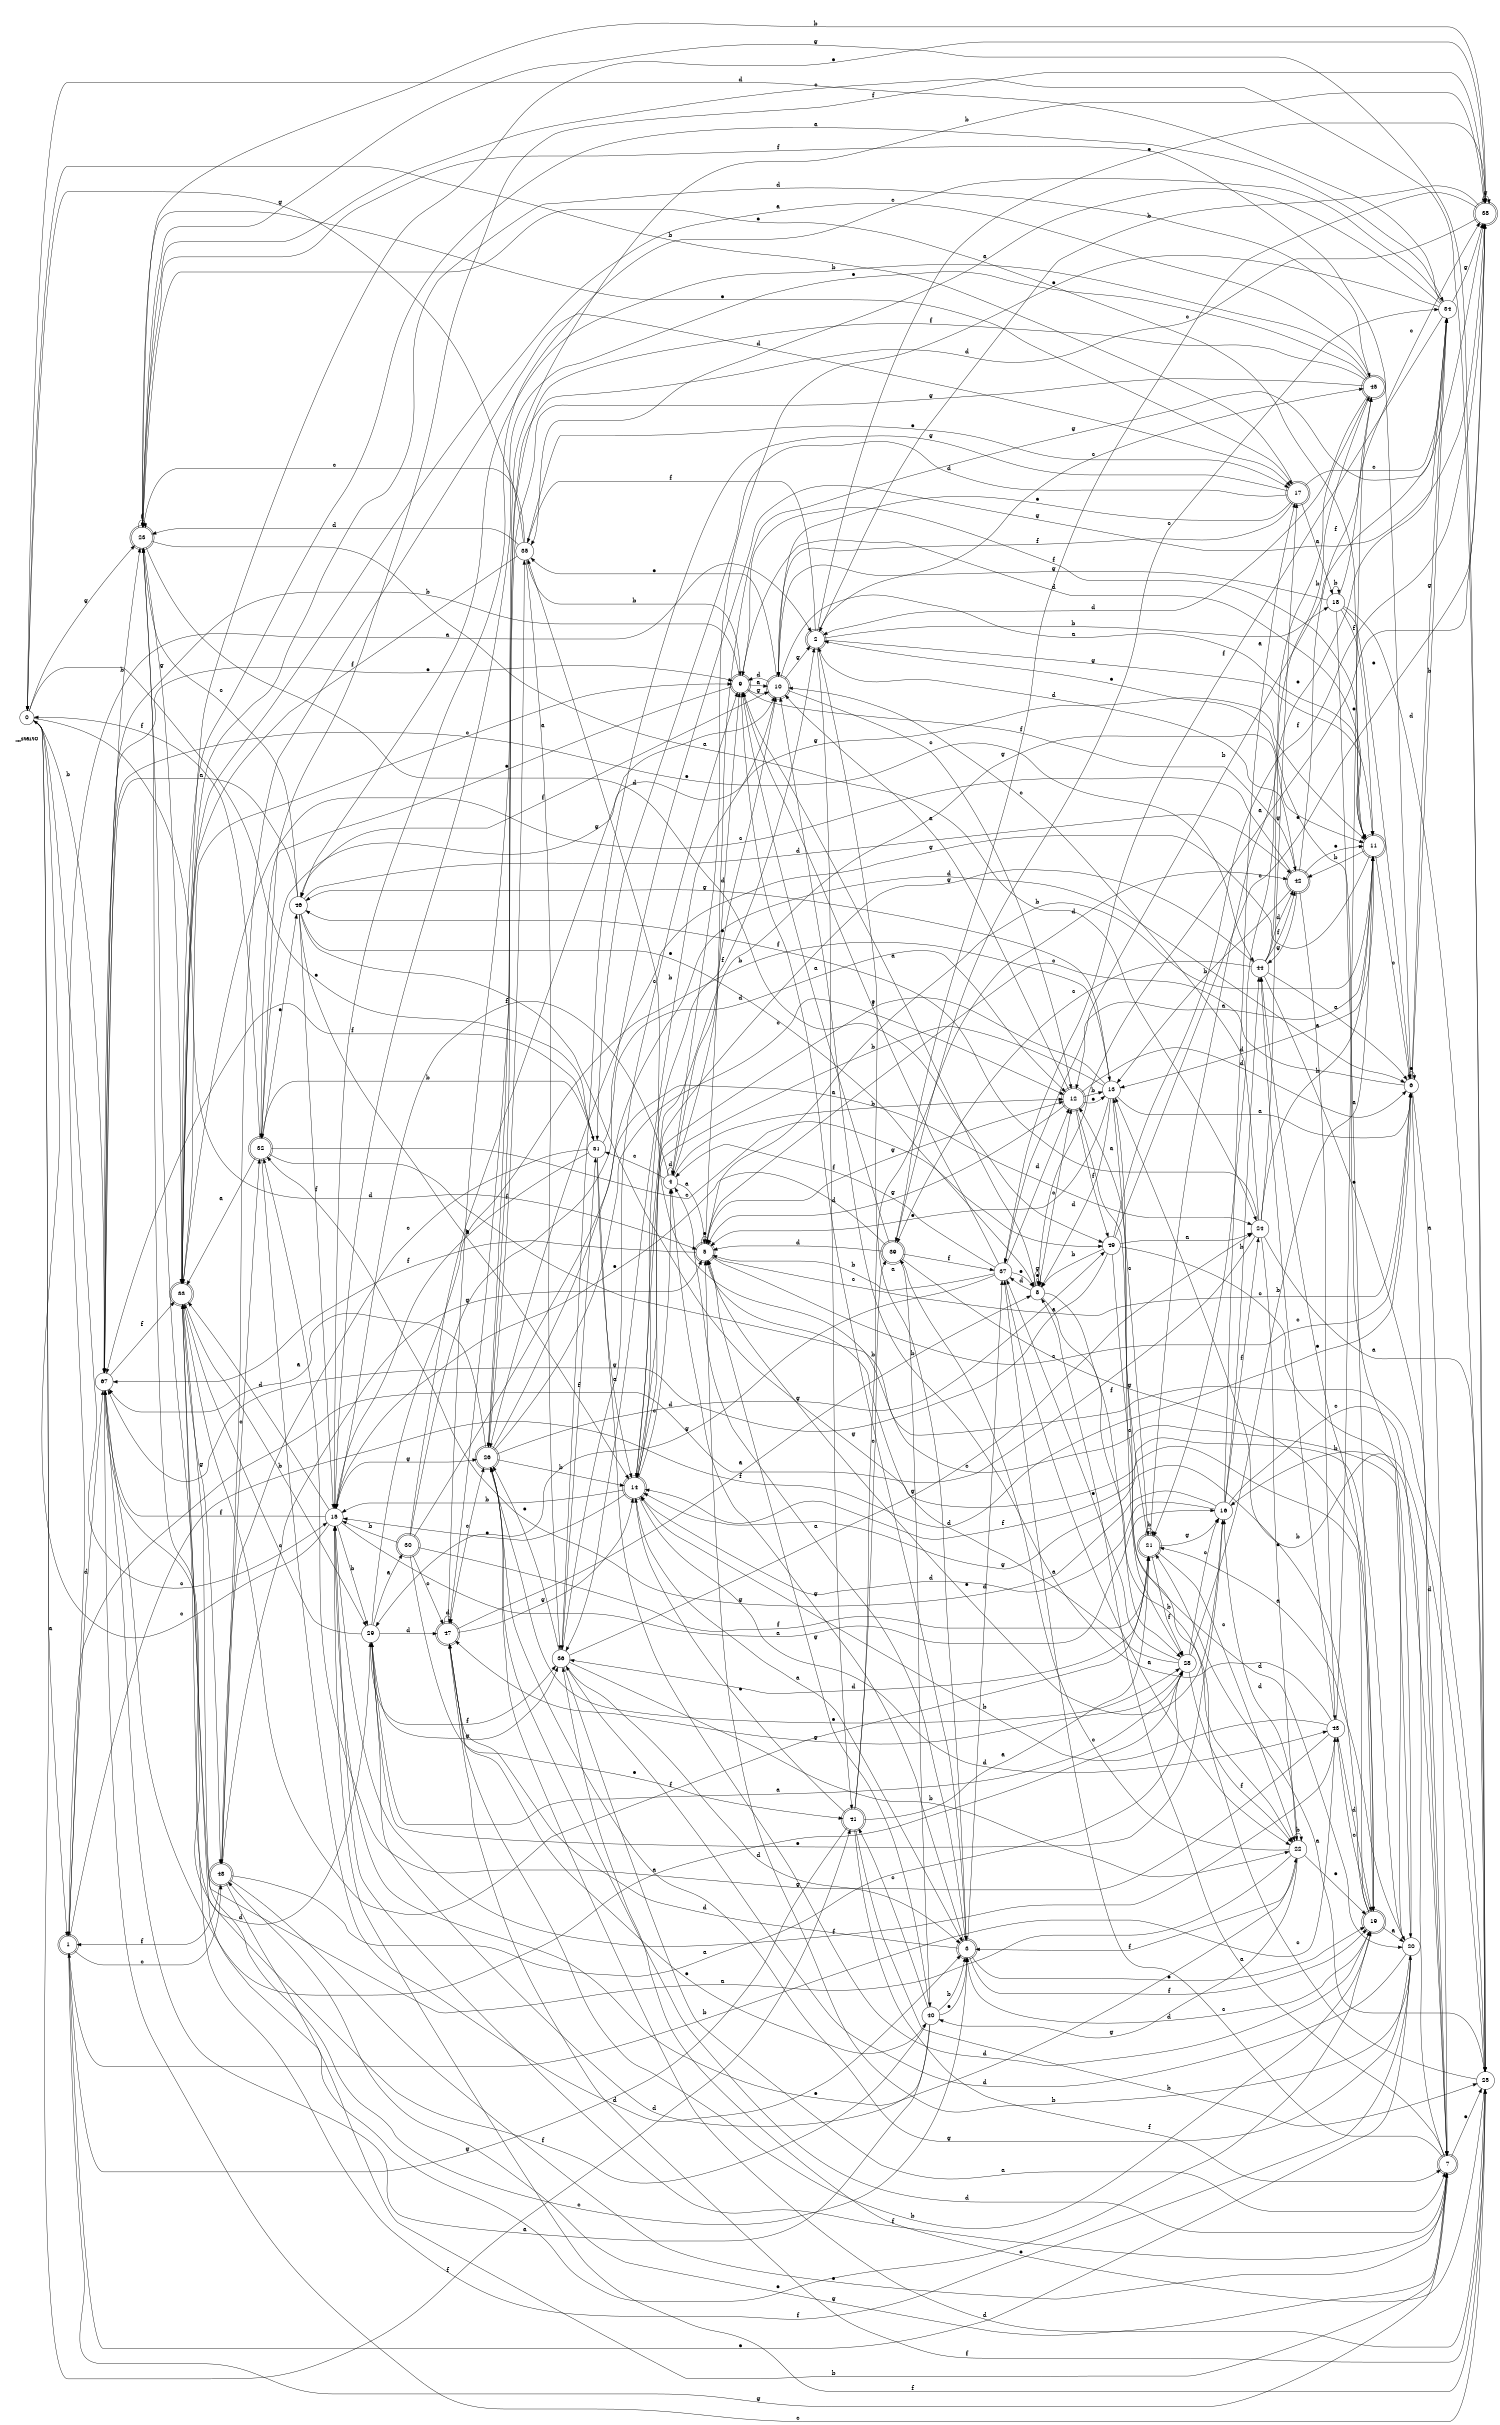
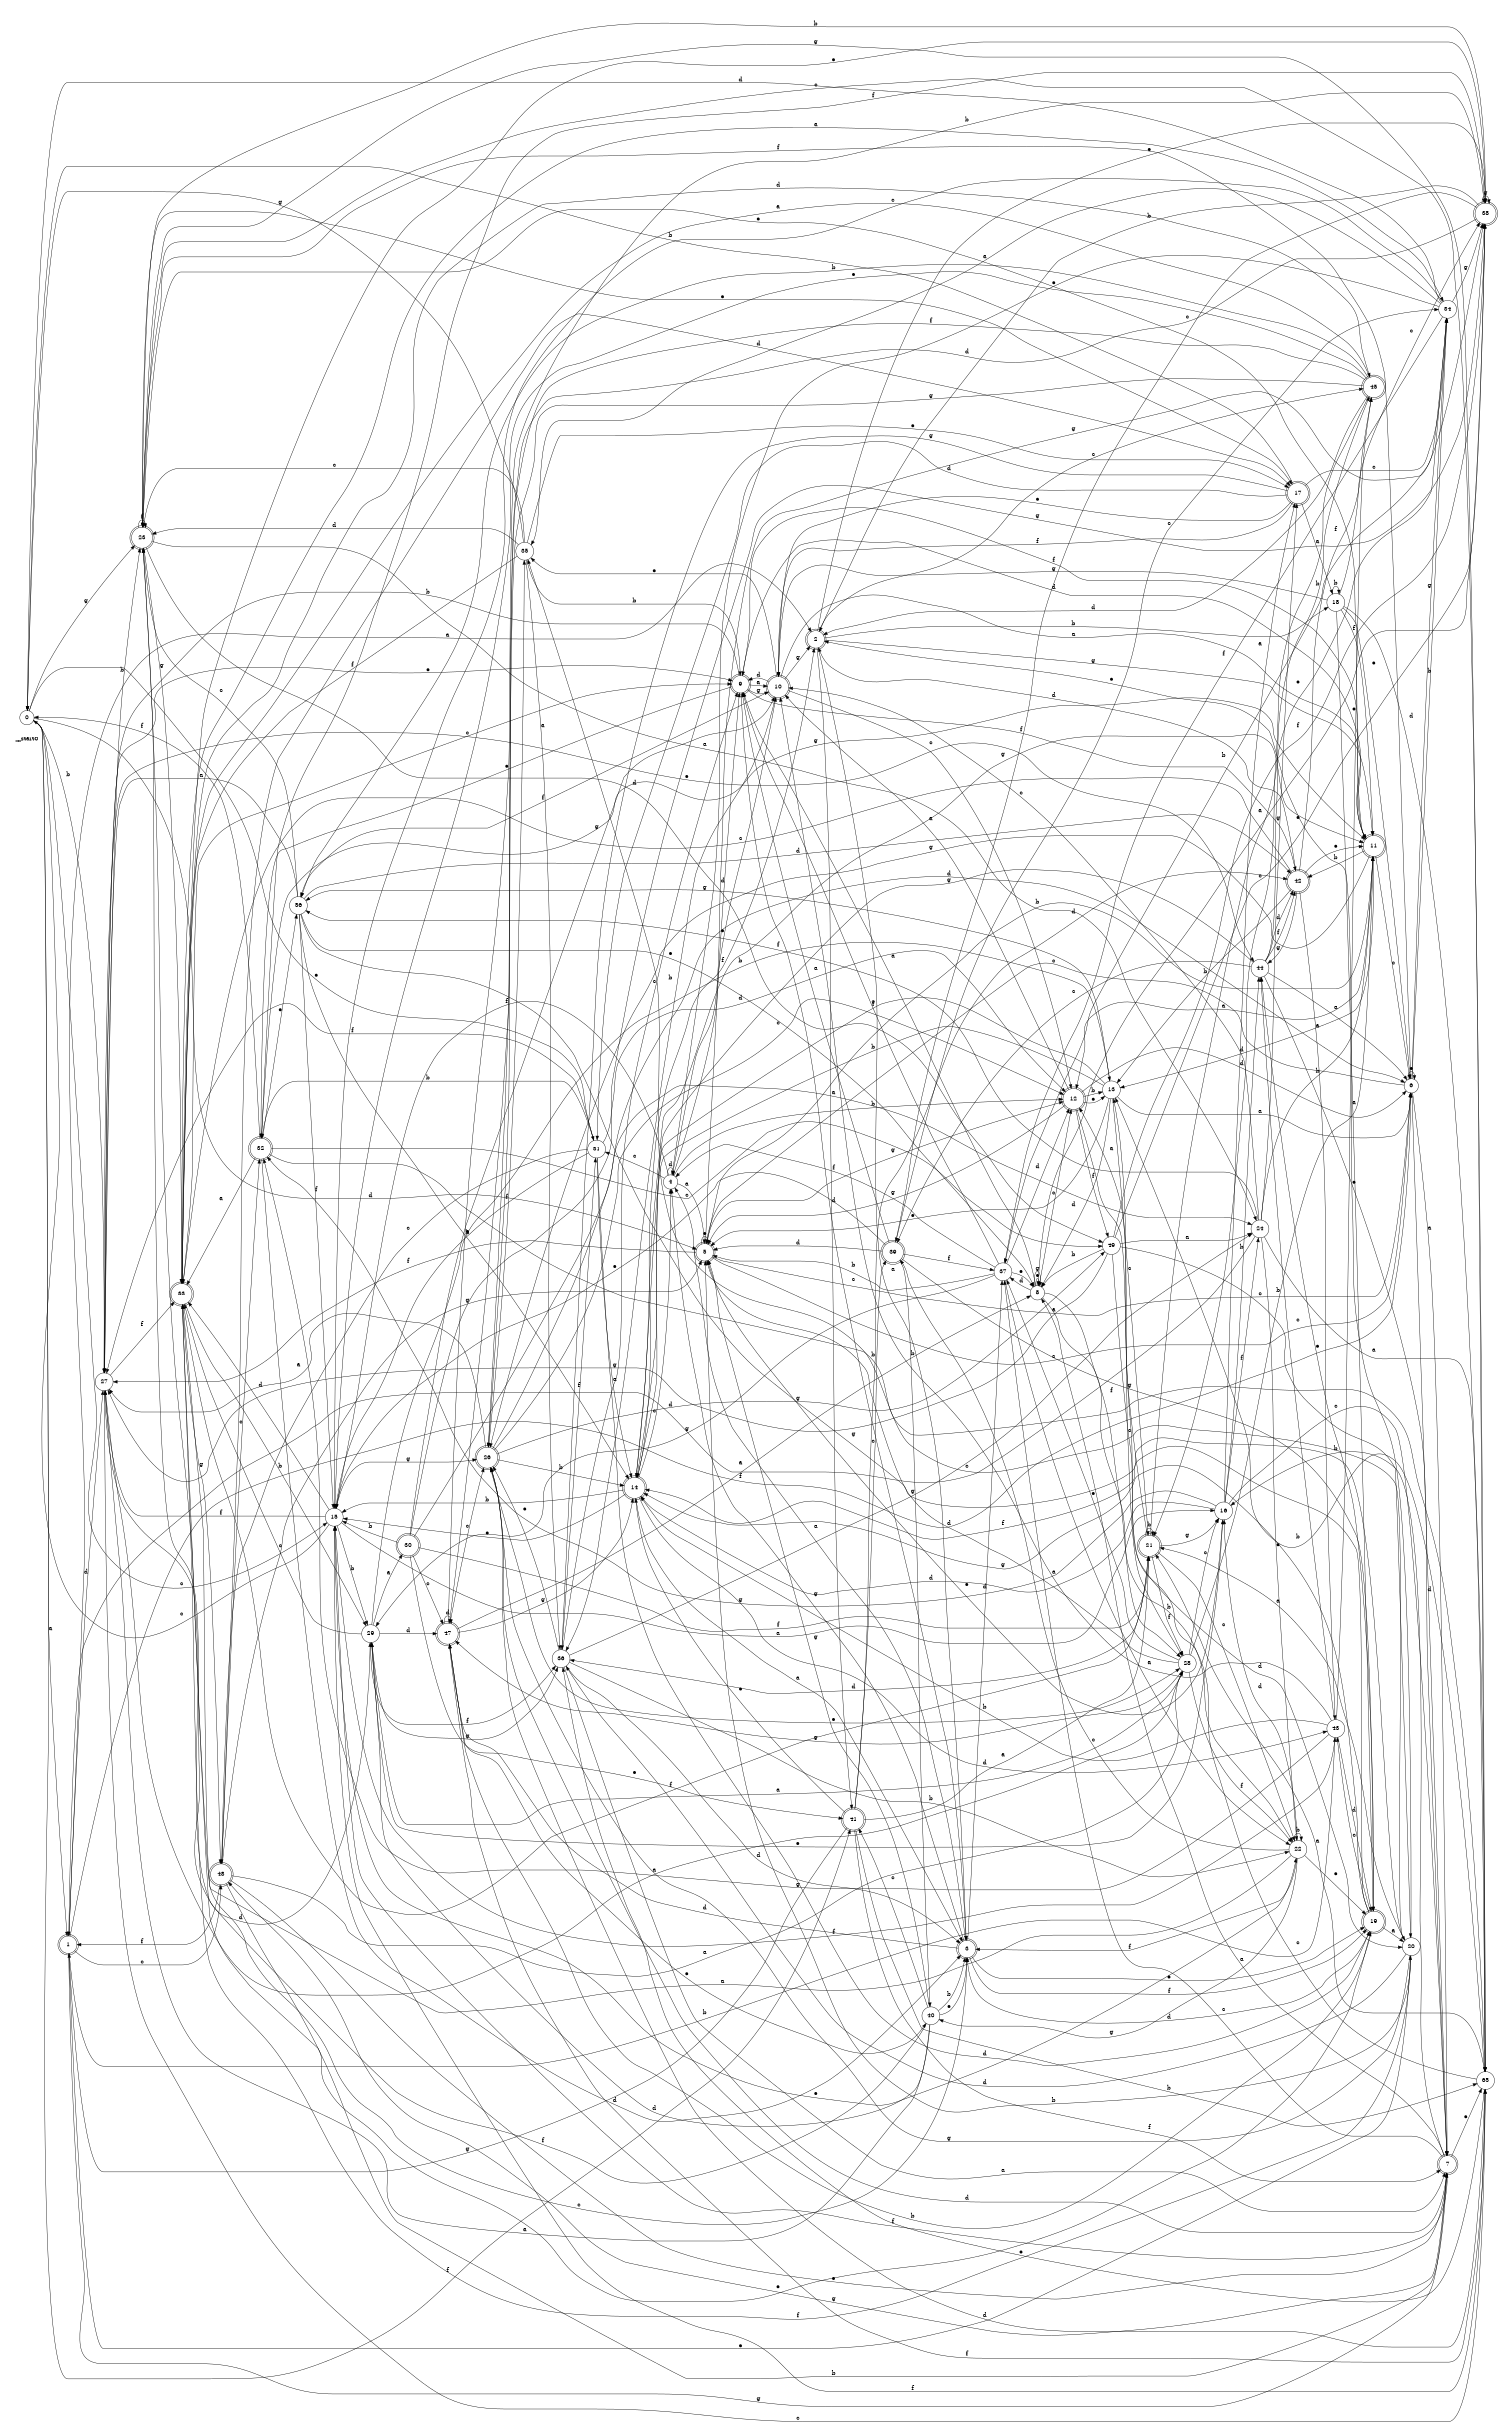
(716, 481) -> none
(298, 906) -> (298, 906)
(104, 1382) -> (104, 1382)
(1486, 2081) -> (1486, 2081)
